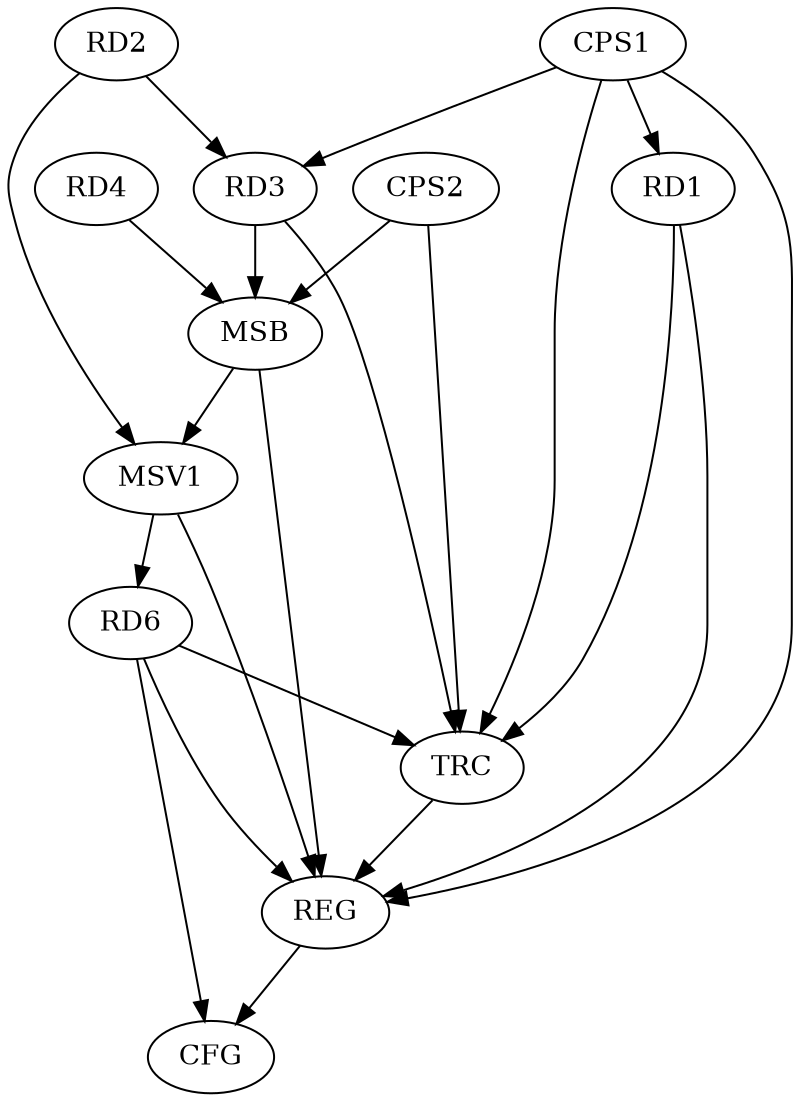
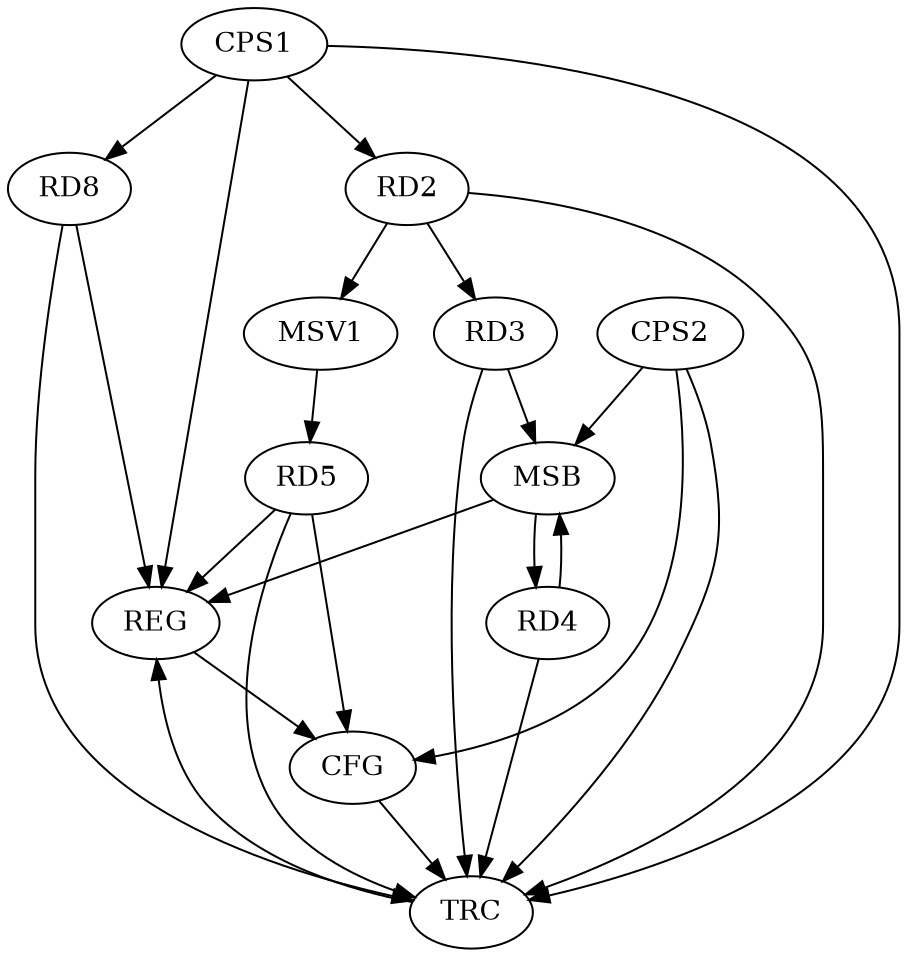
(439, 112) -> (324, 110)
(673, 189) -> (69, 189)
(214, 397) -> (534, 541)
none -> (823, 497)
(131, 623) -> (307, 478)
none -> (649, 626)
(252, 692) -> none
none -> (512, 758)
none -> (406, 832)
